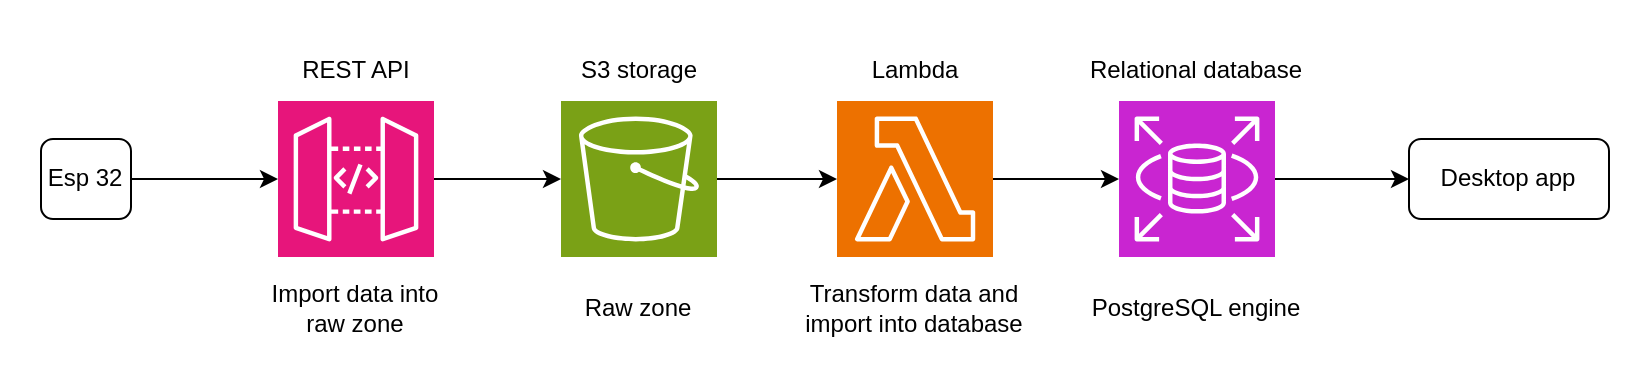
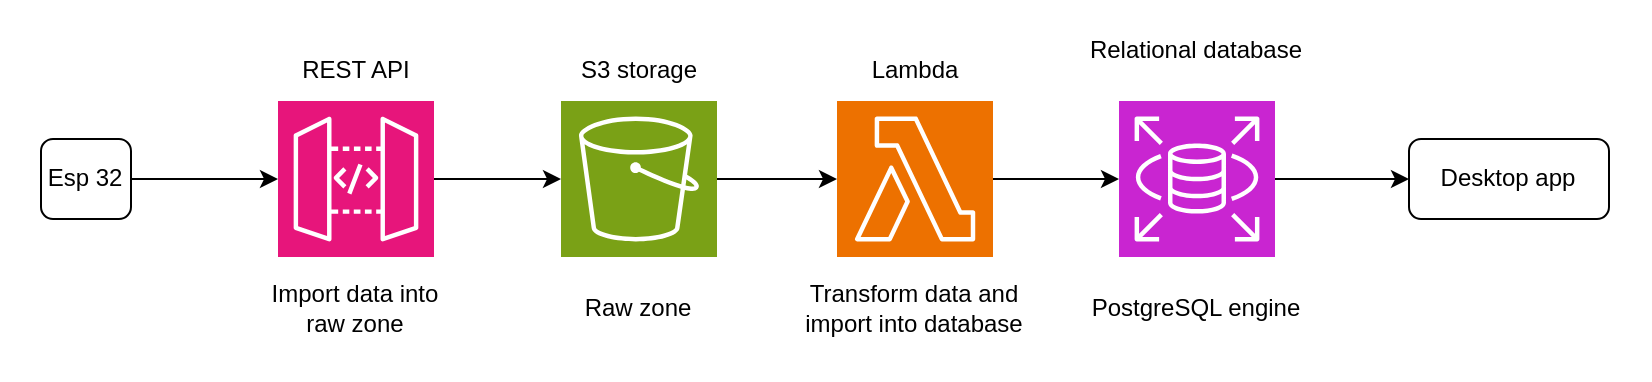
(1197, 71) -> (1197, 51)
